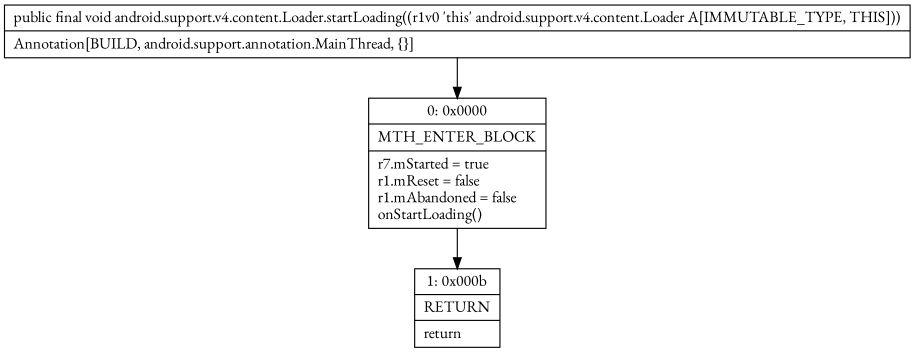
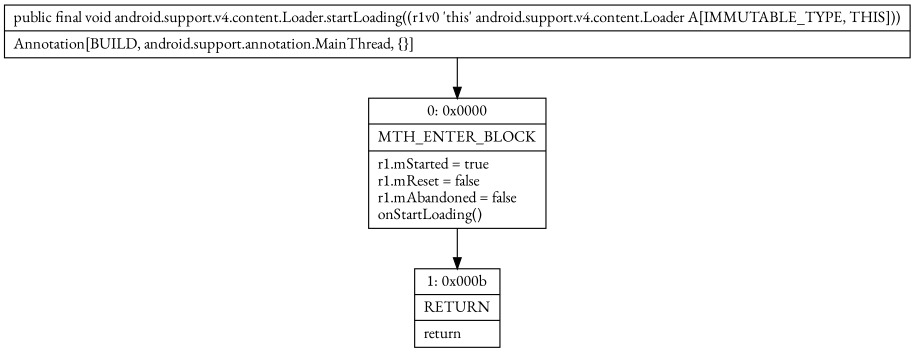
(434, 164) -> (434, 164)
